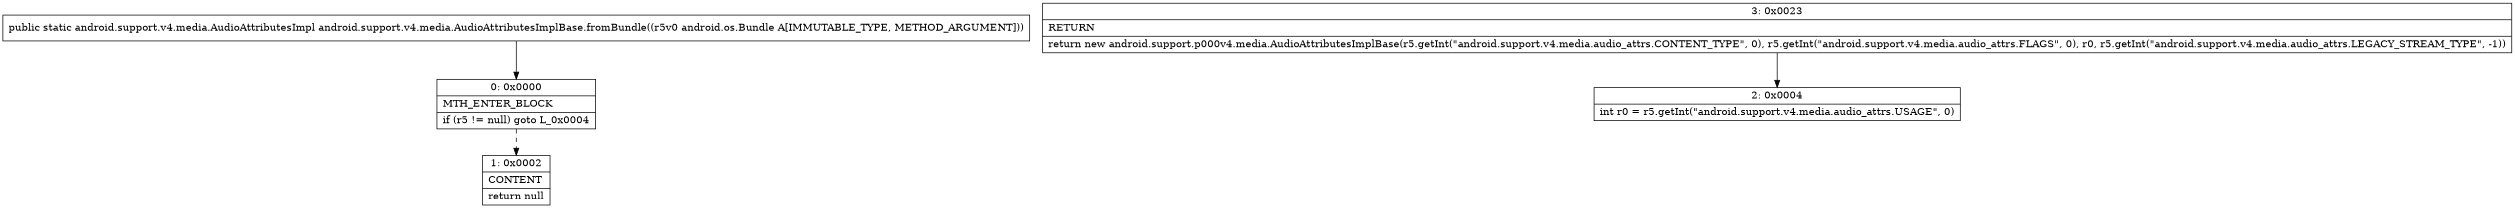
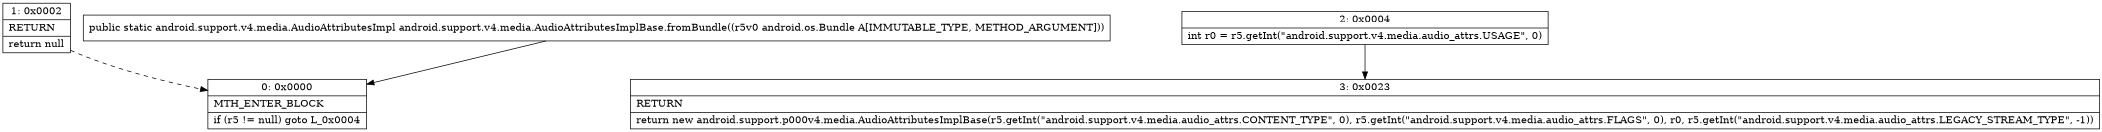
(1777, 67) -> (1365, 58)
(516, 139) -> (135, 73)
(515, 180) -> (32, 28)
